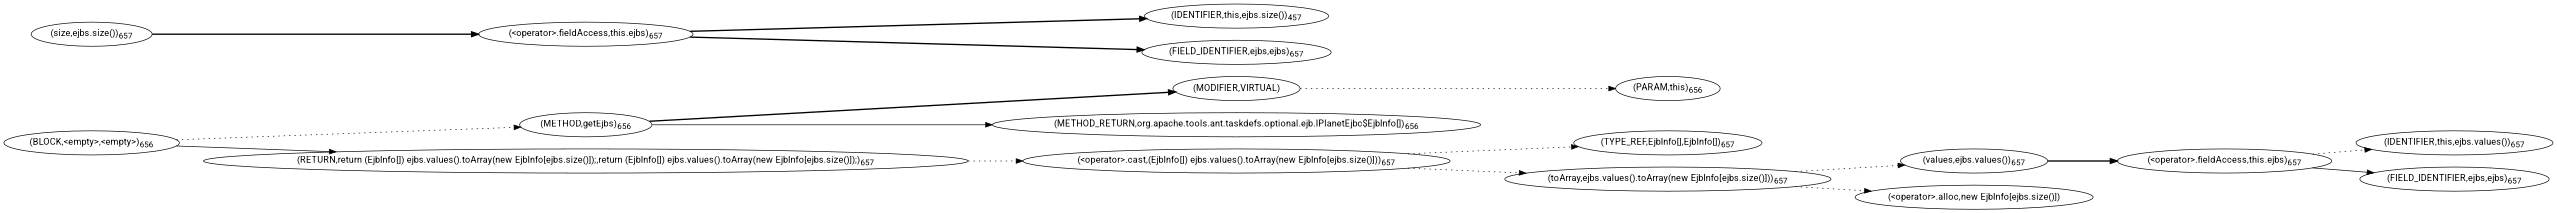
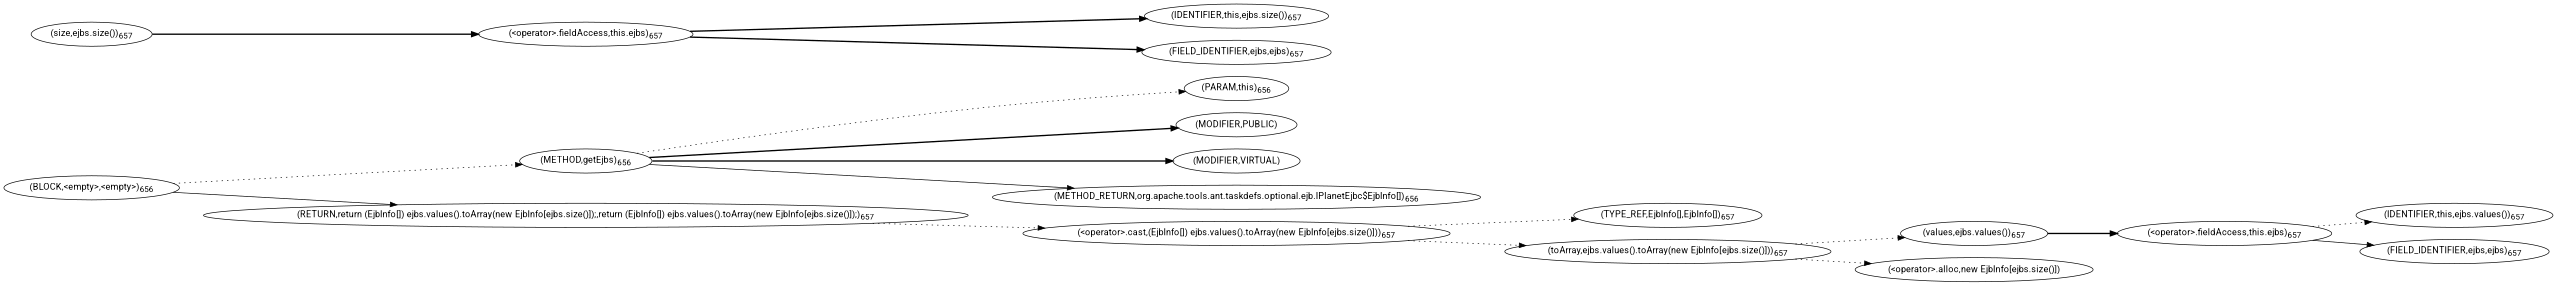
(1295, 15) -> (1295, 15)
(1454, 89) -> (907, 116)
none -> (1236, 125)
